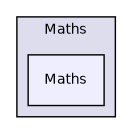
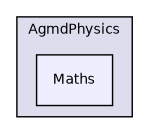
(66, 30) -> (75, 30)
